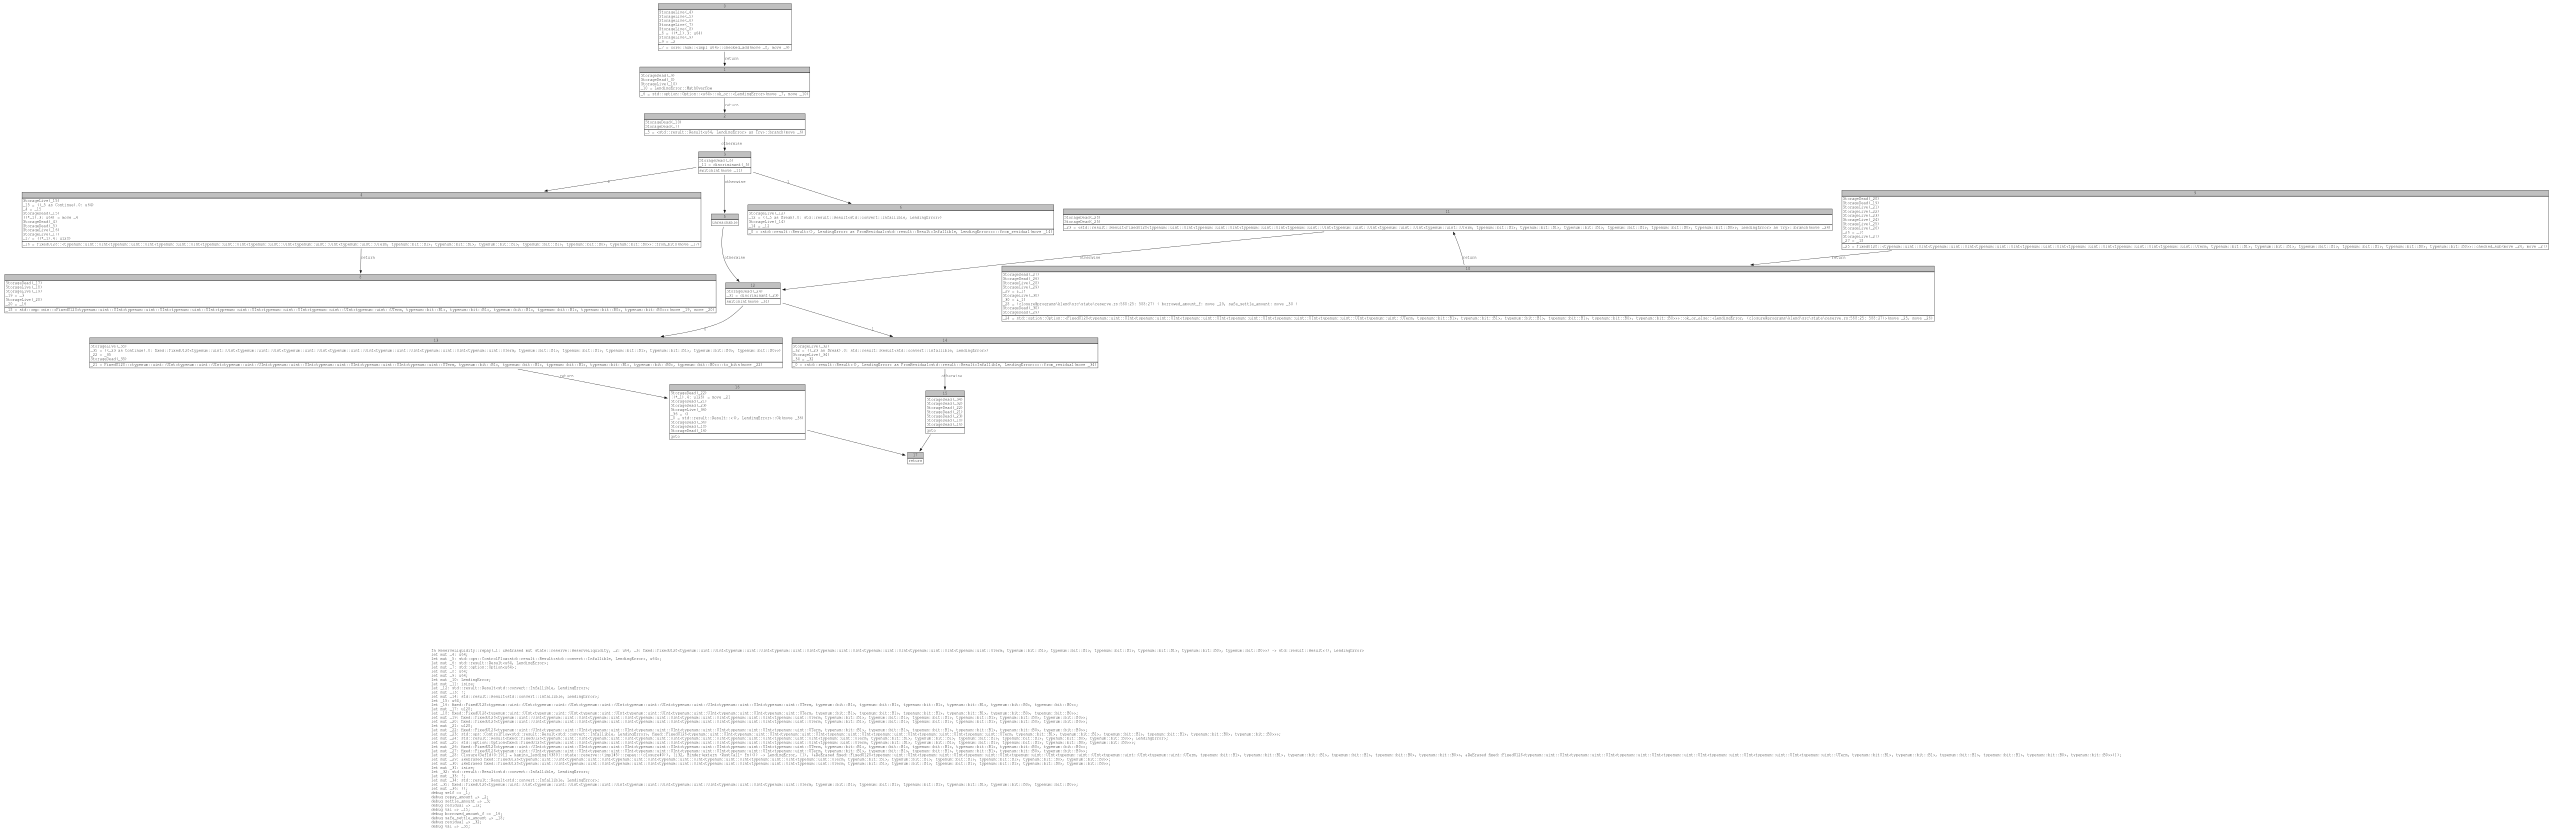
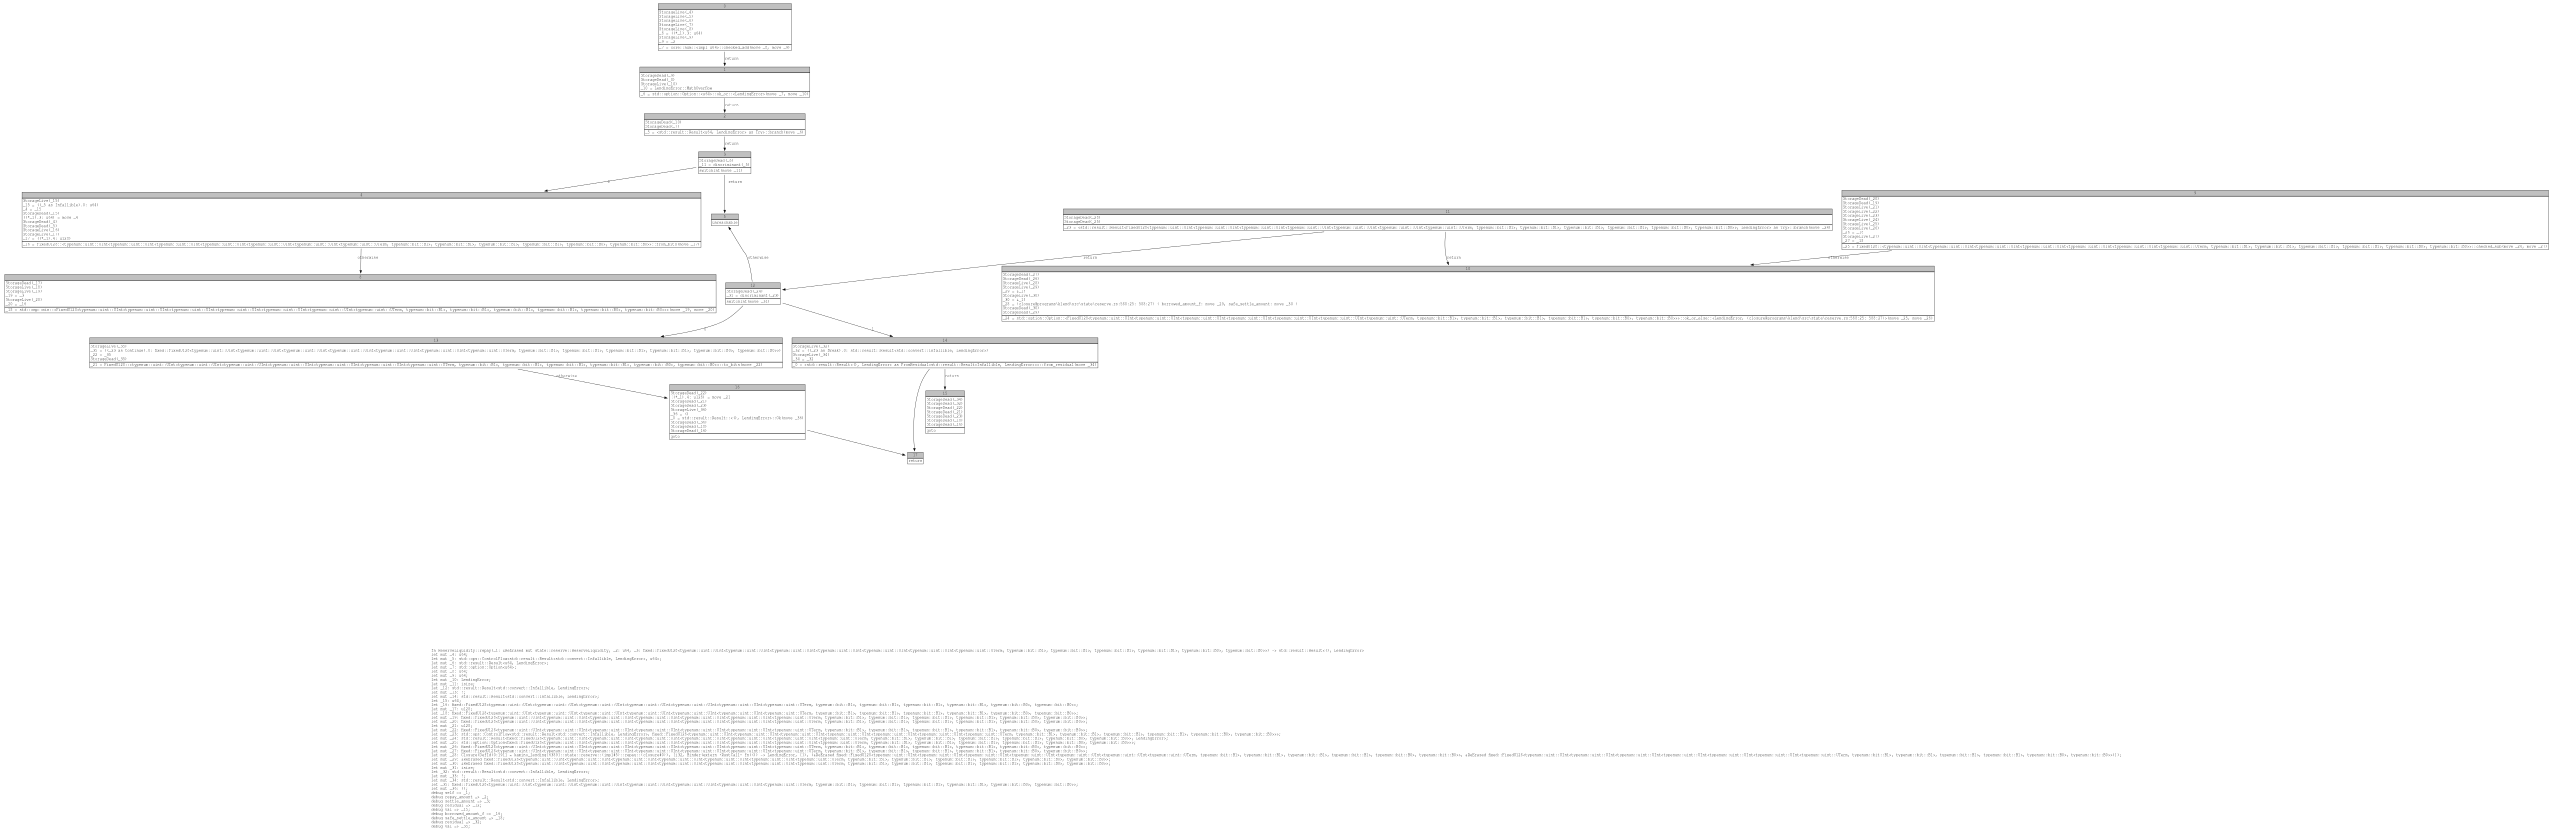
(732, 144) -> (732, 144)
(735, 182) -> (735, 182)
(59, 205) -> (61, 205)
(901, 220) -> none
(1460, 249) -> (1445, 247)
(723, 255) -> (745, 254)
(368, 258) -> (368, 258)
(1090, 258) -> (1090, 258)
(1839, 258) -> (1839, 258)
(567, 376) -> (567, 376)
(952, 376) -> (952, 376)
(926, 442) -> (915, 407)
